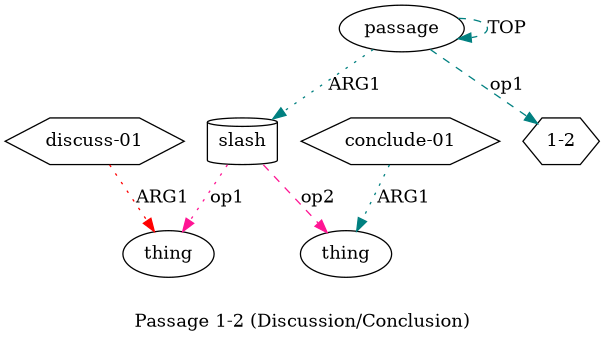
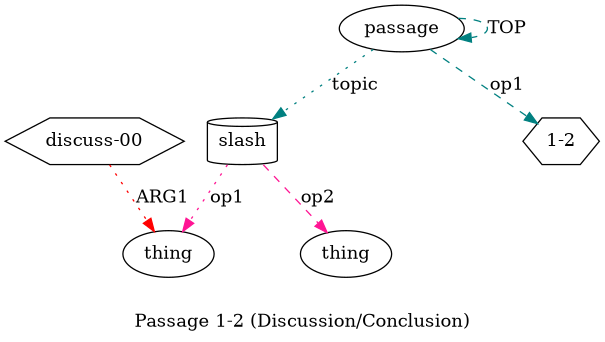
(355, 85) -> (355, 85)
(95, 141) -> (95, 141)
(400, 141) -> none
